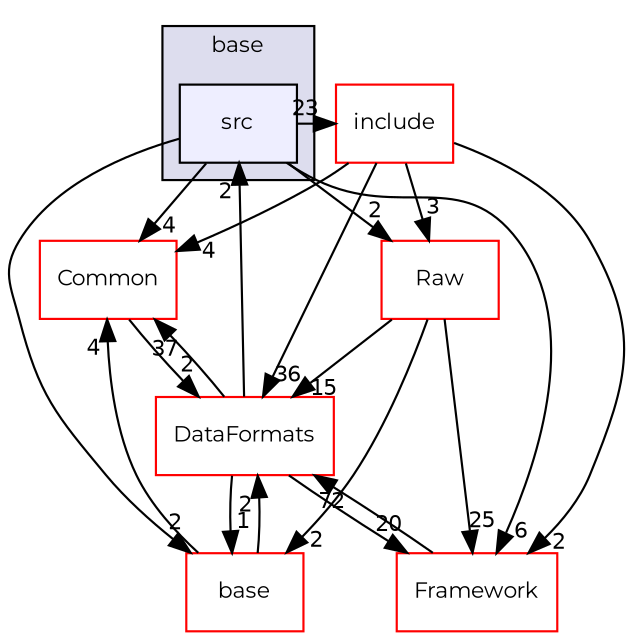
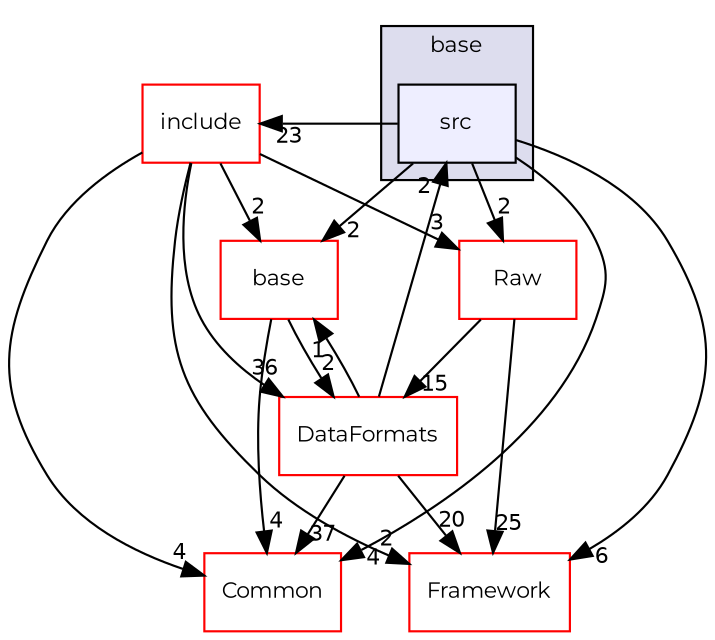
(156, 351) -> none
(377, 436) -> (235, 192)
(383, 519) -> none
